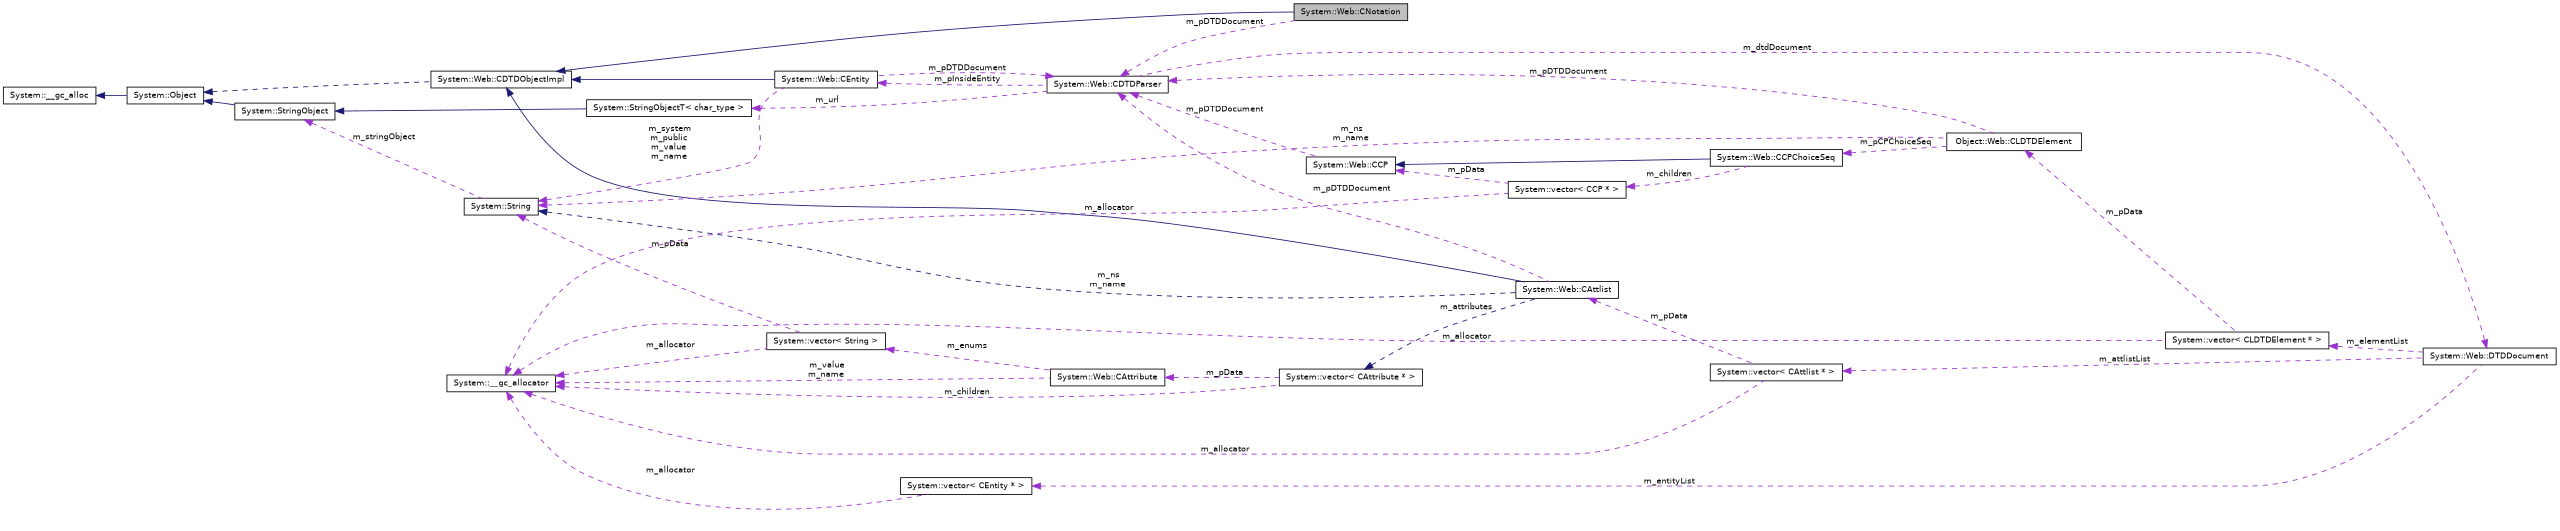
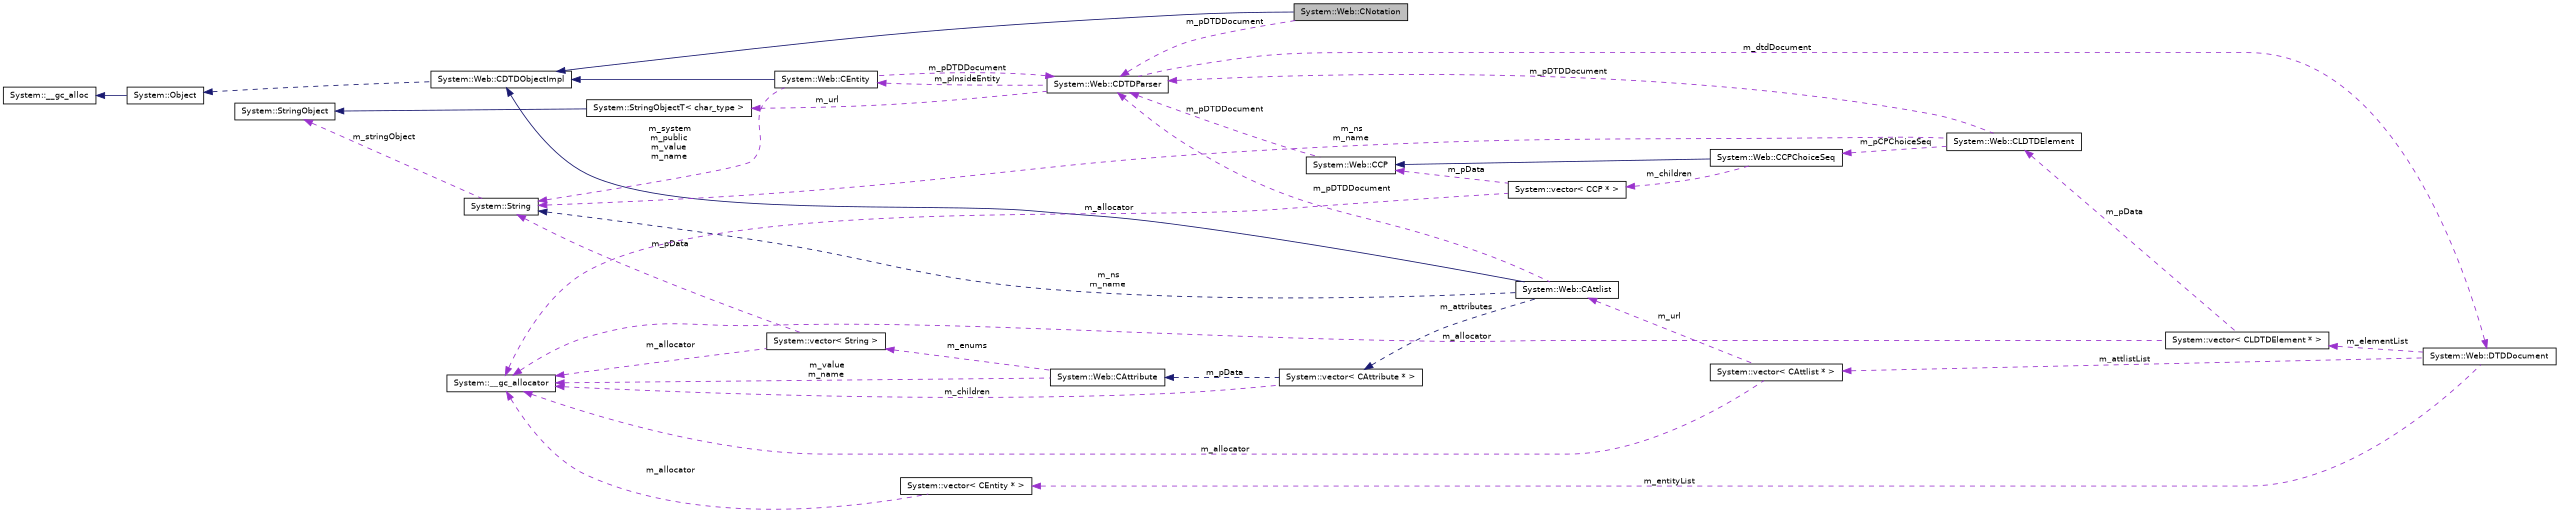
(224, 103) -> none
(2014, 142) -> (2014, 142)
(1668, 316) -> (1668, 316)
(1226, 377) -> (1226, 377)
